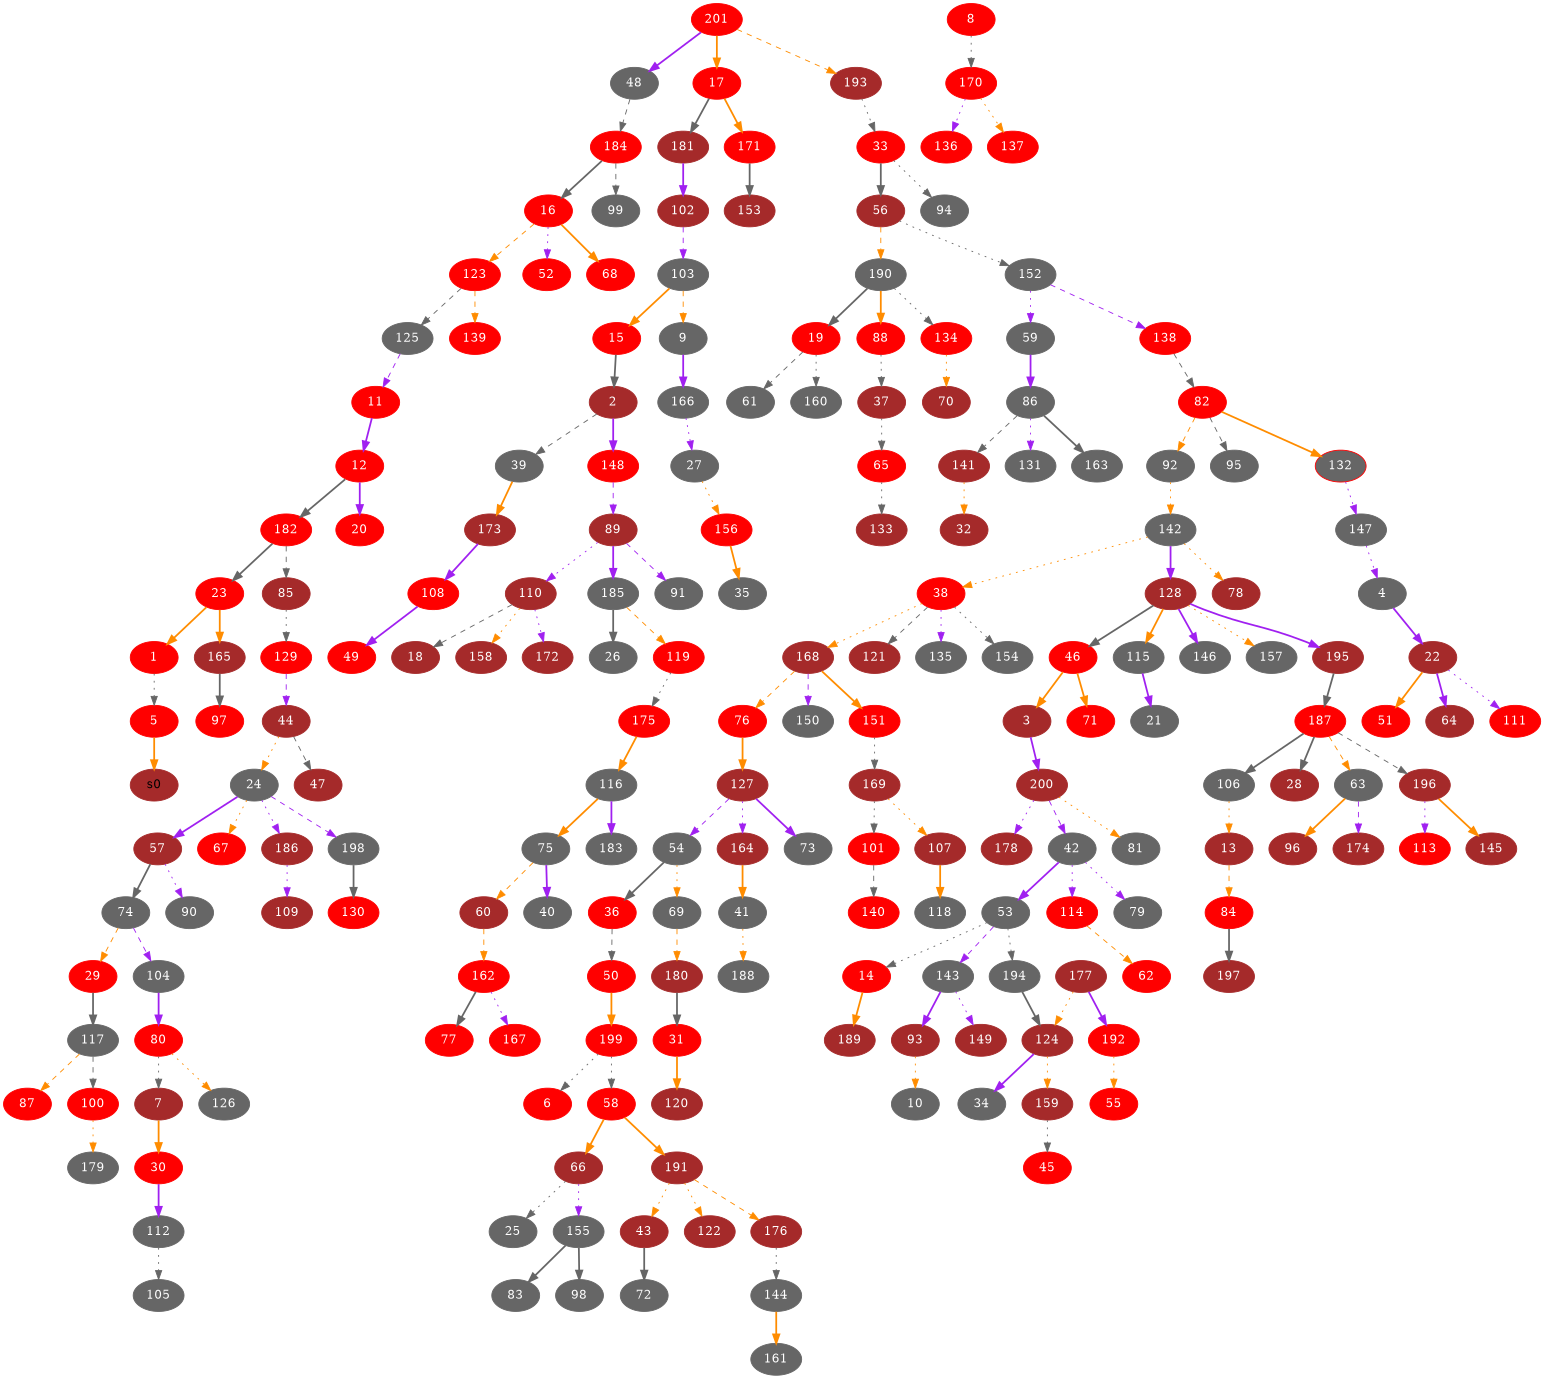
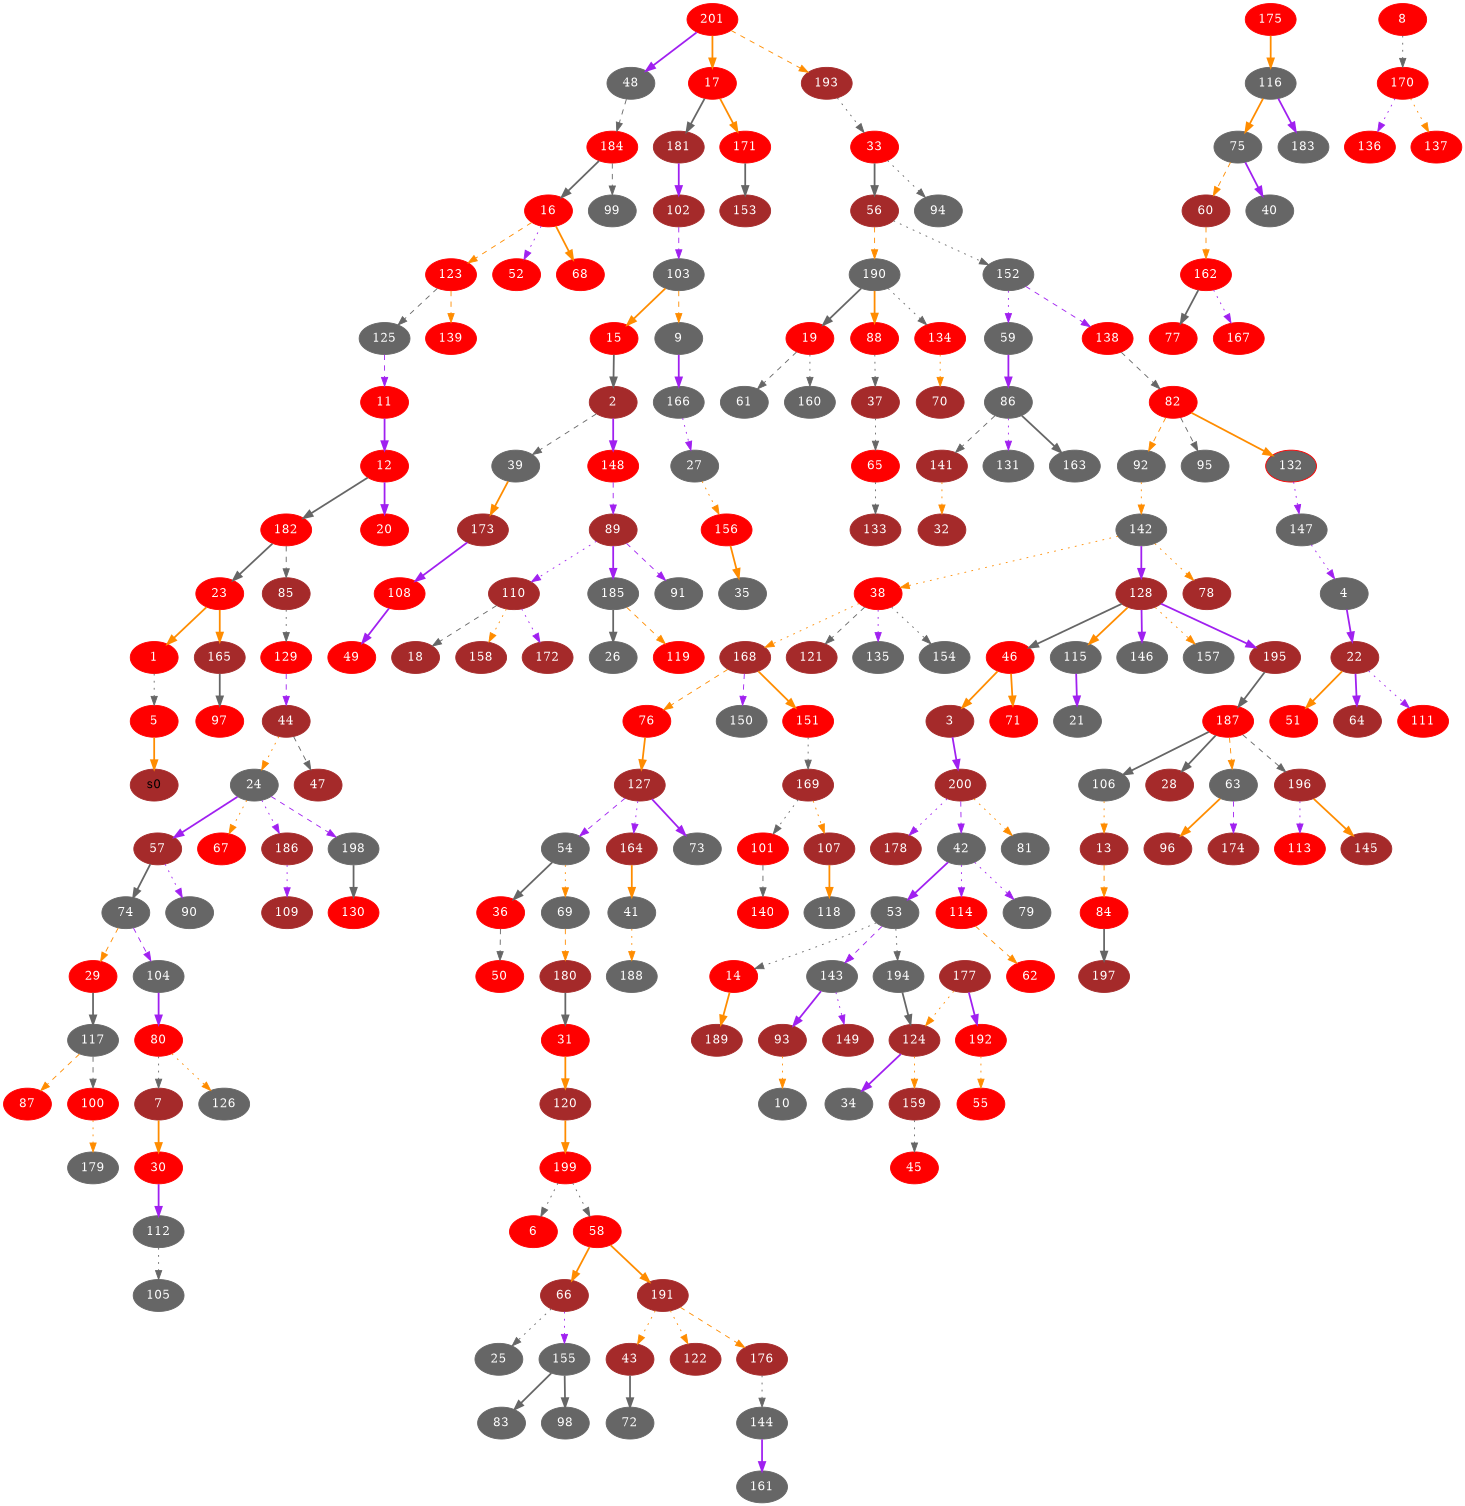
(664, 686) -> none
(611, 1004) -> (565, 1132)
(776, 1323) -> (762, 1451)
